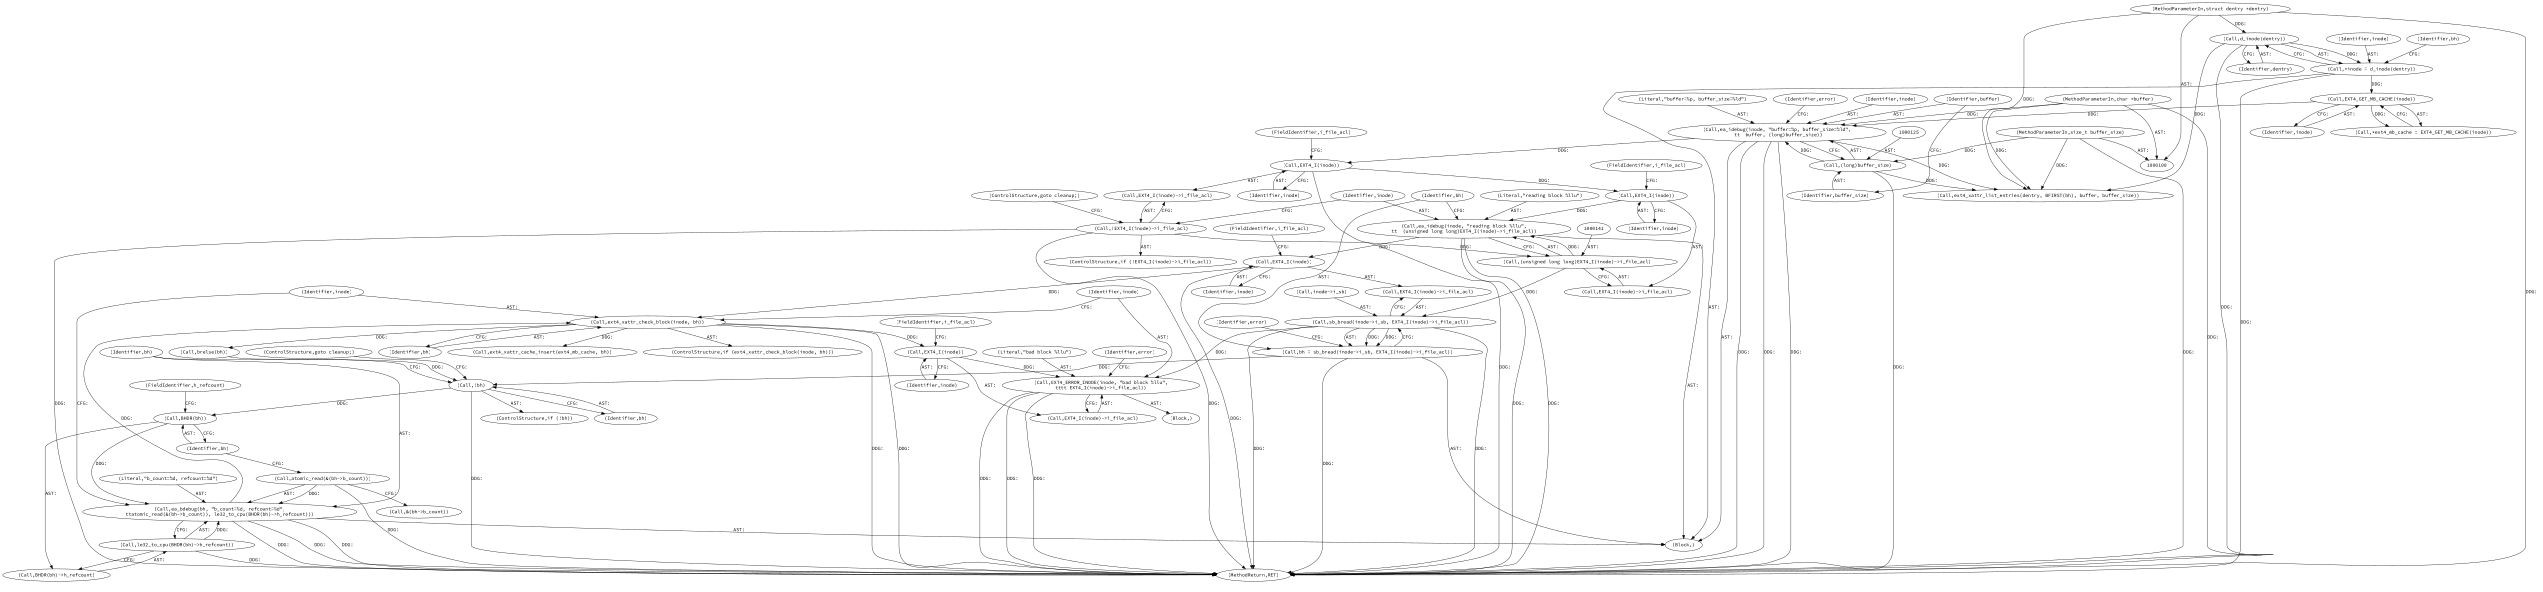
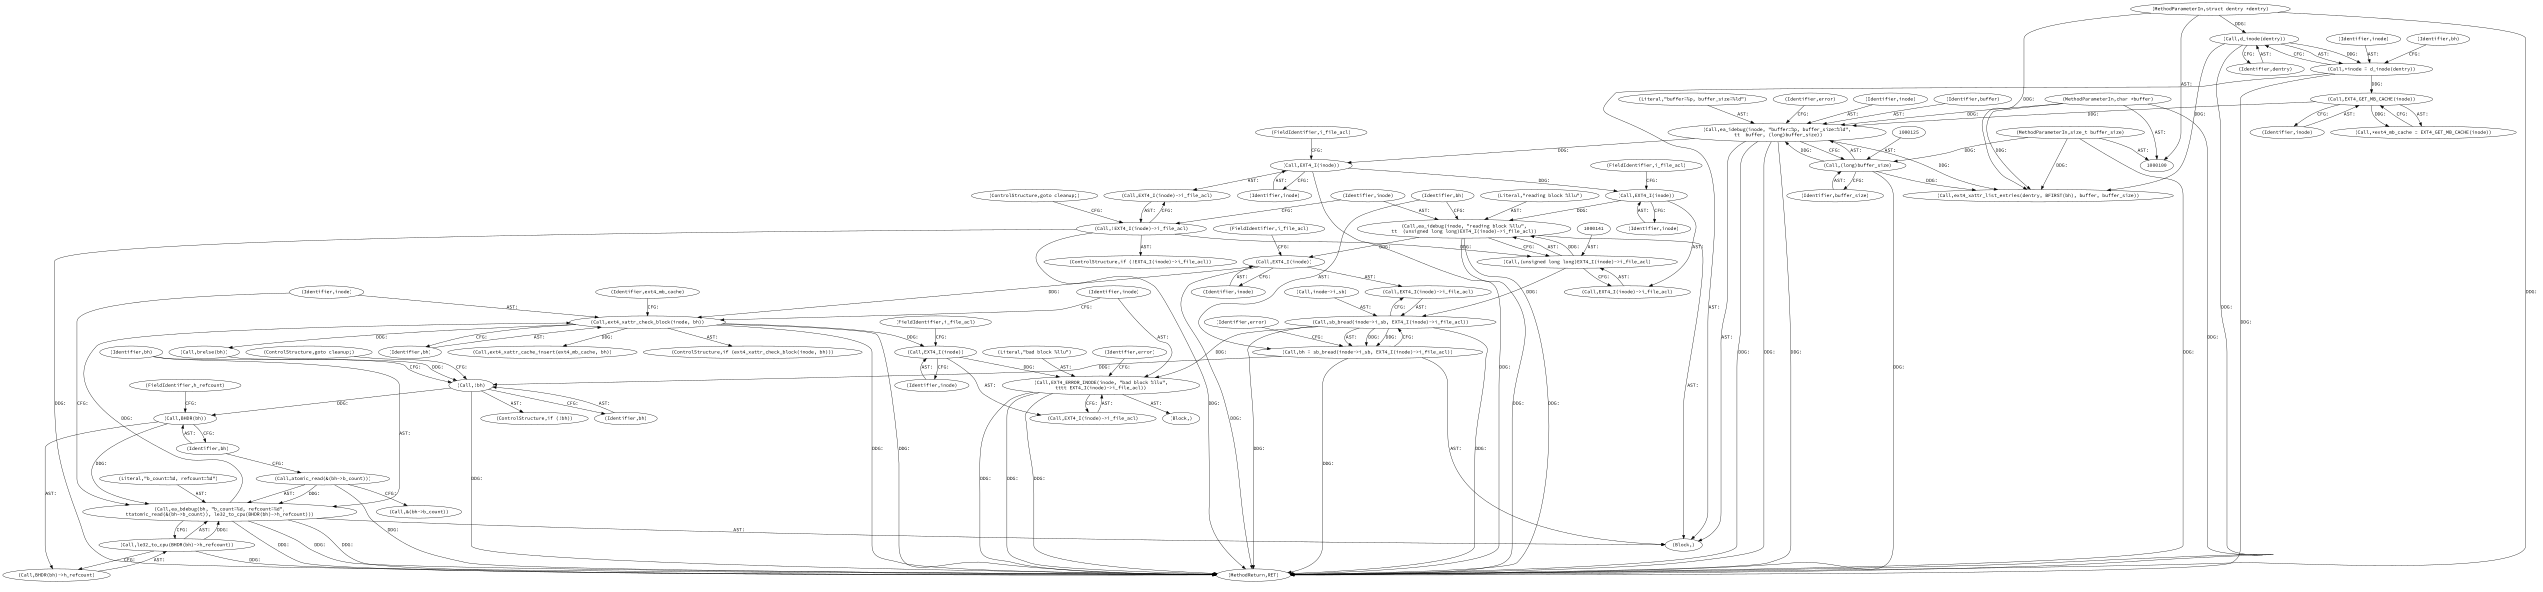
(1929, 162) -> (1852, 180)
none -> (648, 292)
